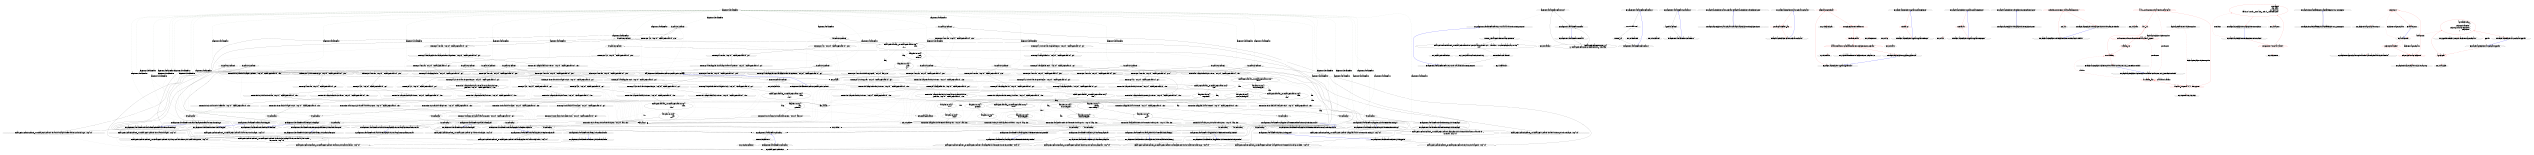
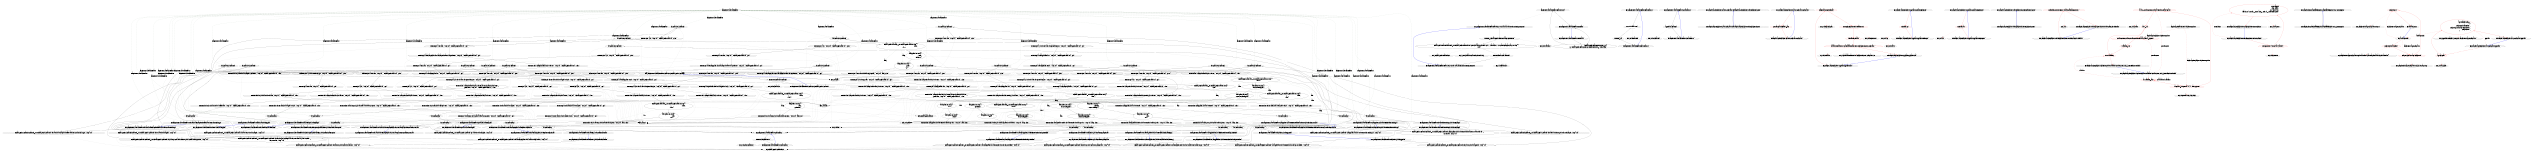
(1203, 96) -> none
